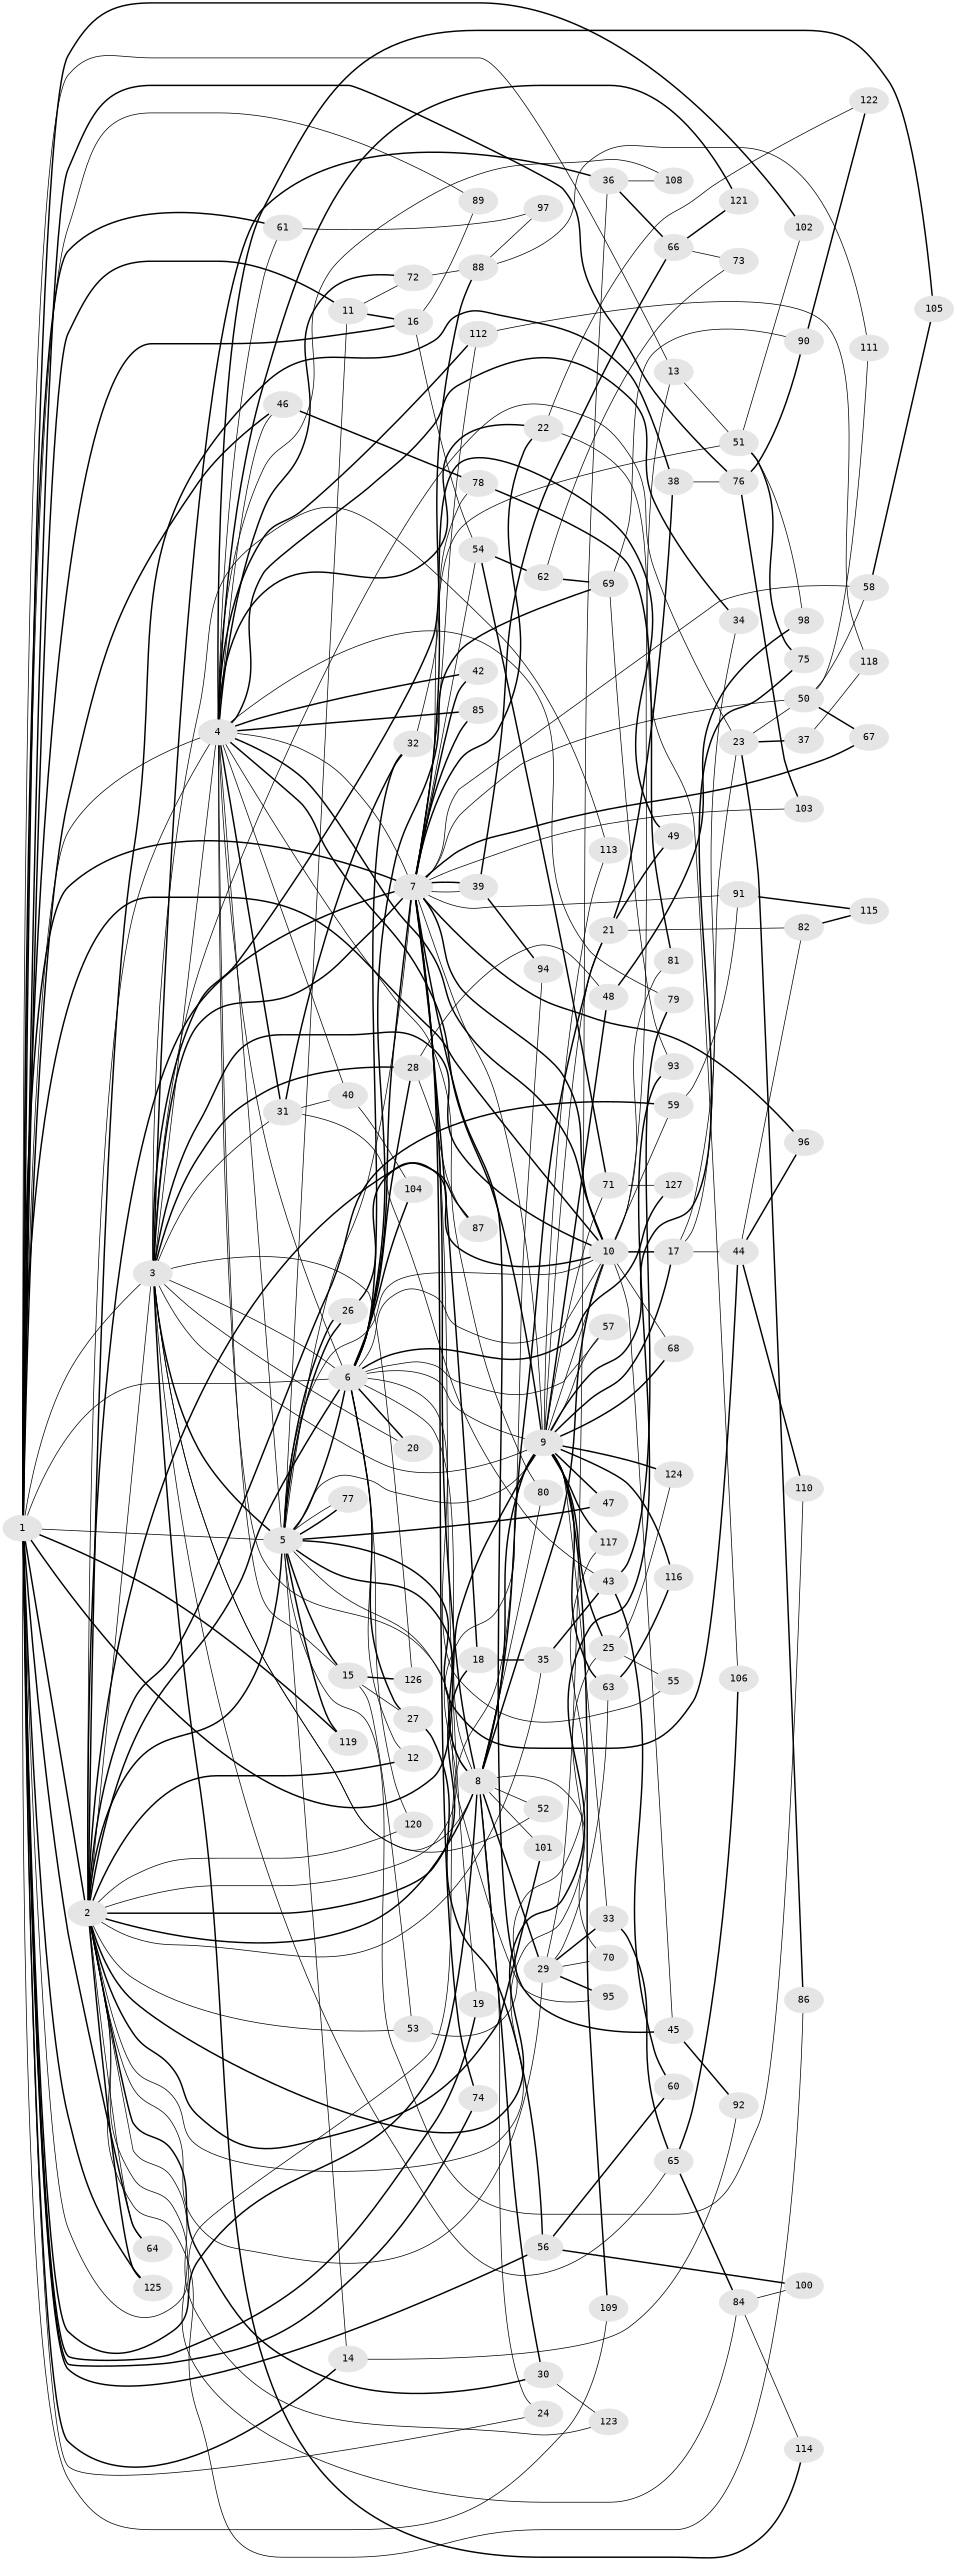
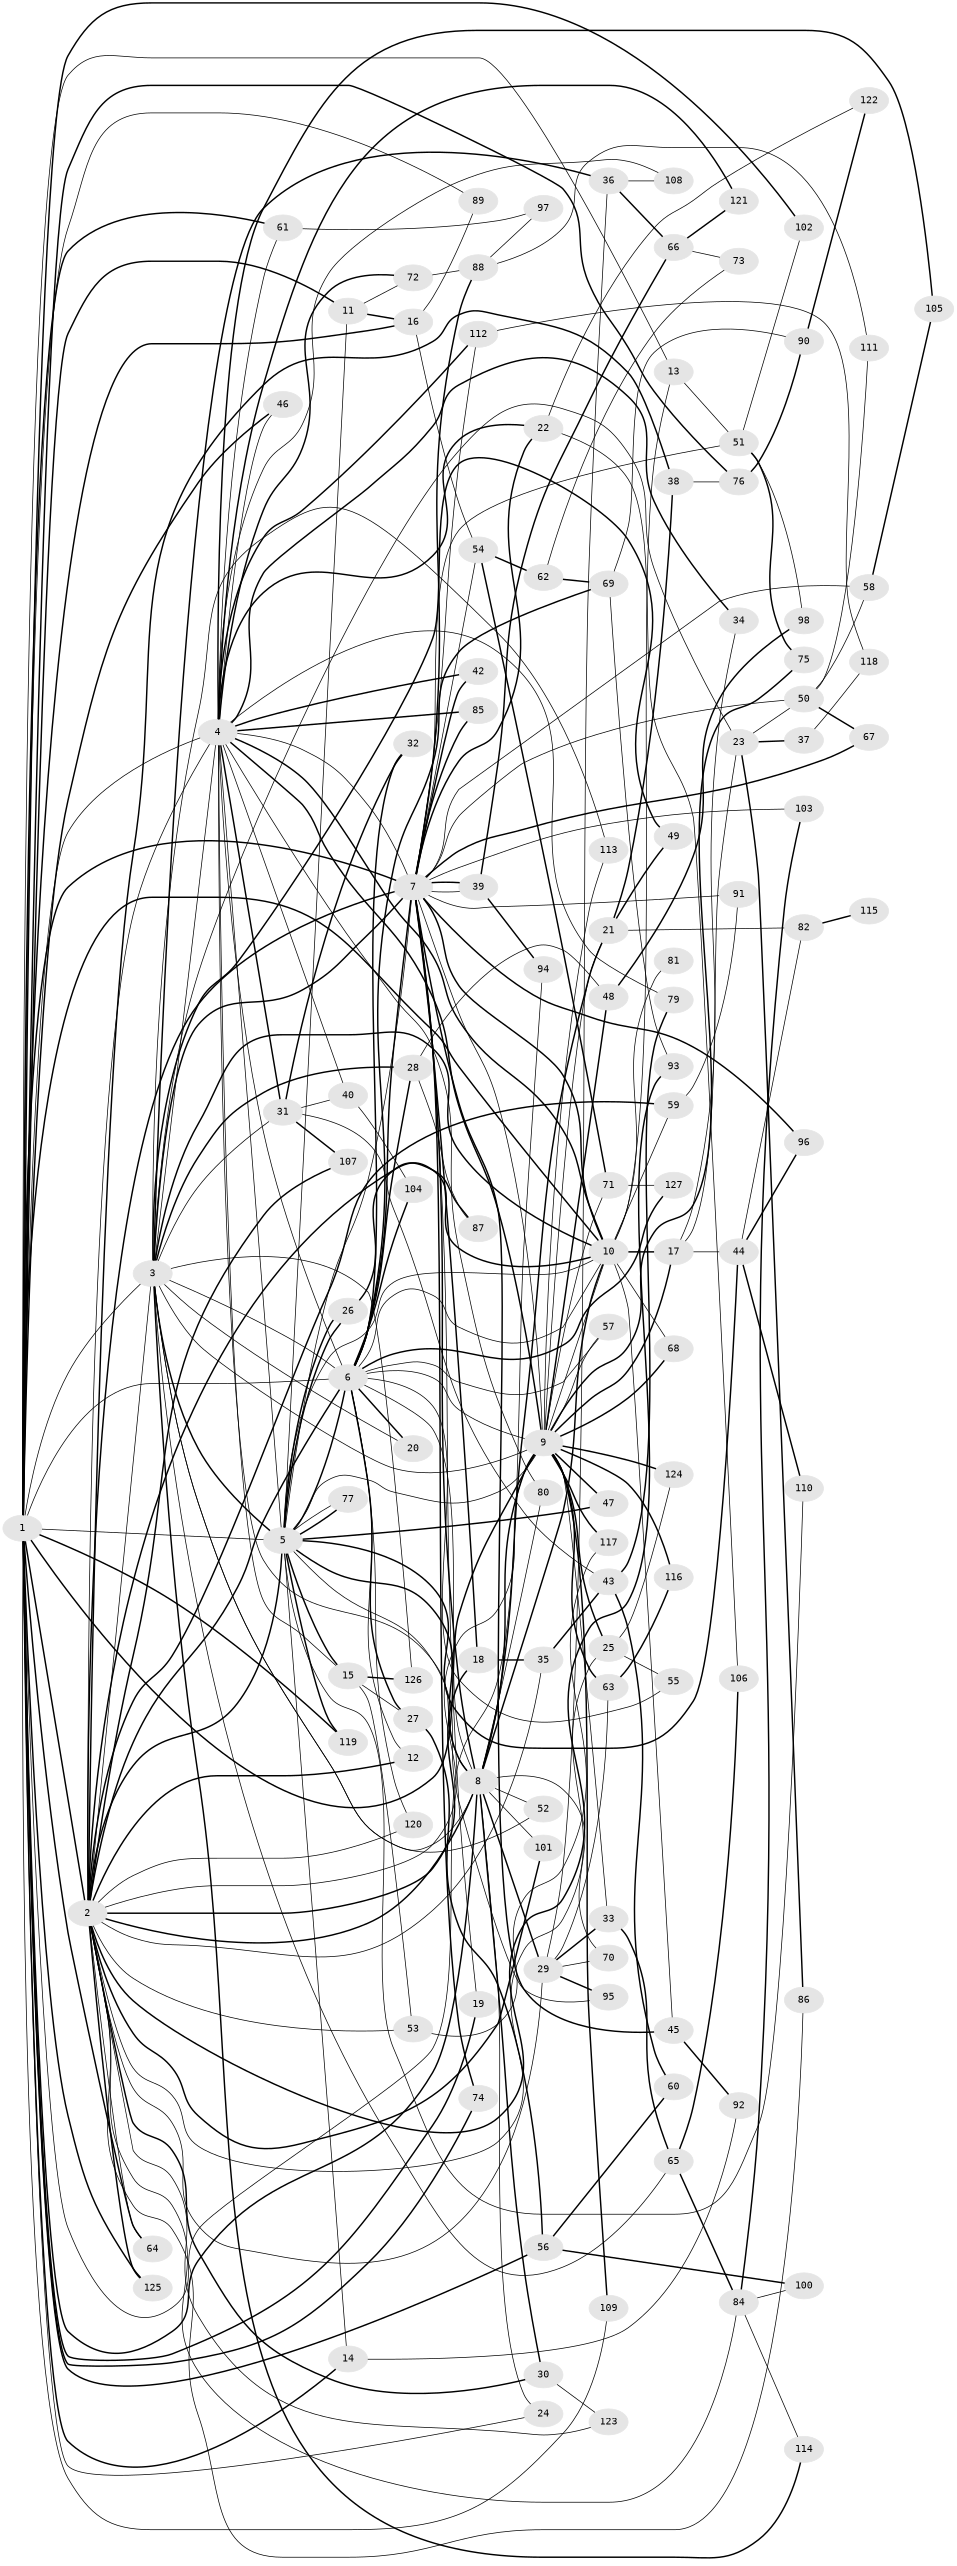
(478, 483) -> none
(765, 639) -> (764, 1555)
(804, 903) -> none
none -> (348, 1162)
